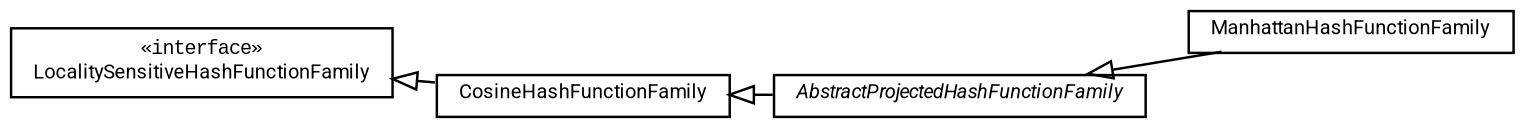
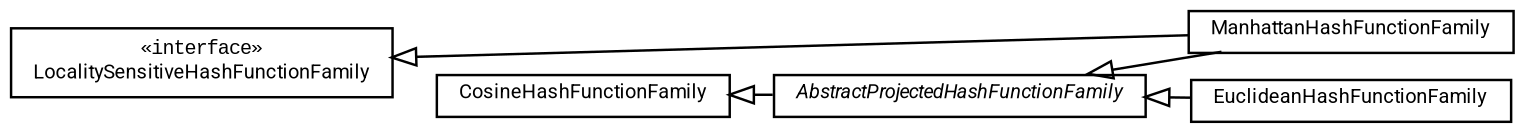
(426, 82) -> (802, 46)
none -> (1351, 100)
